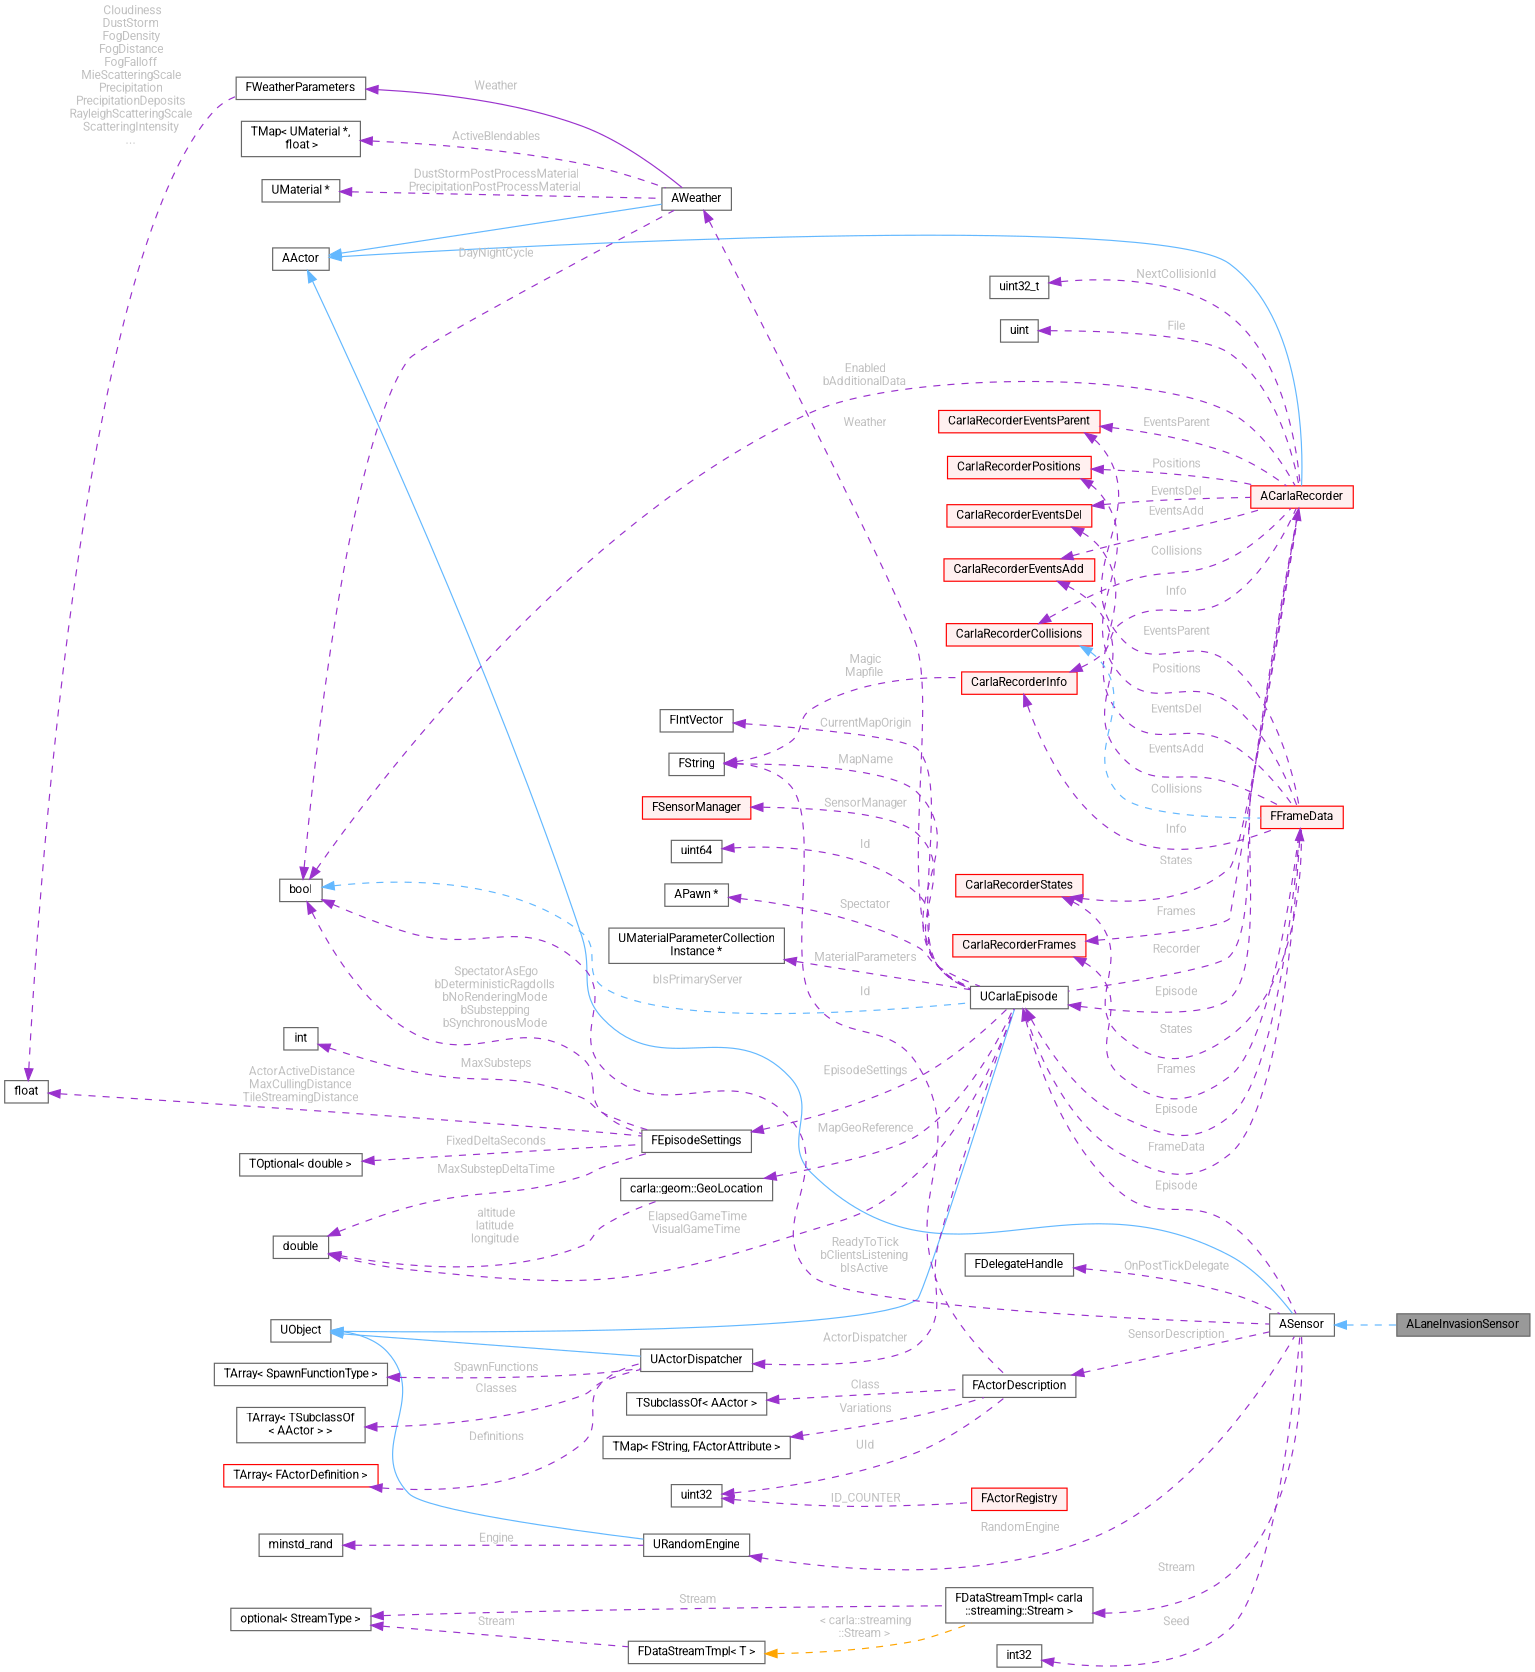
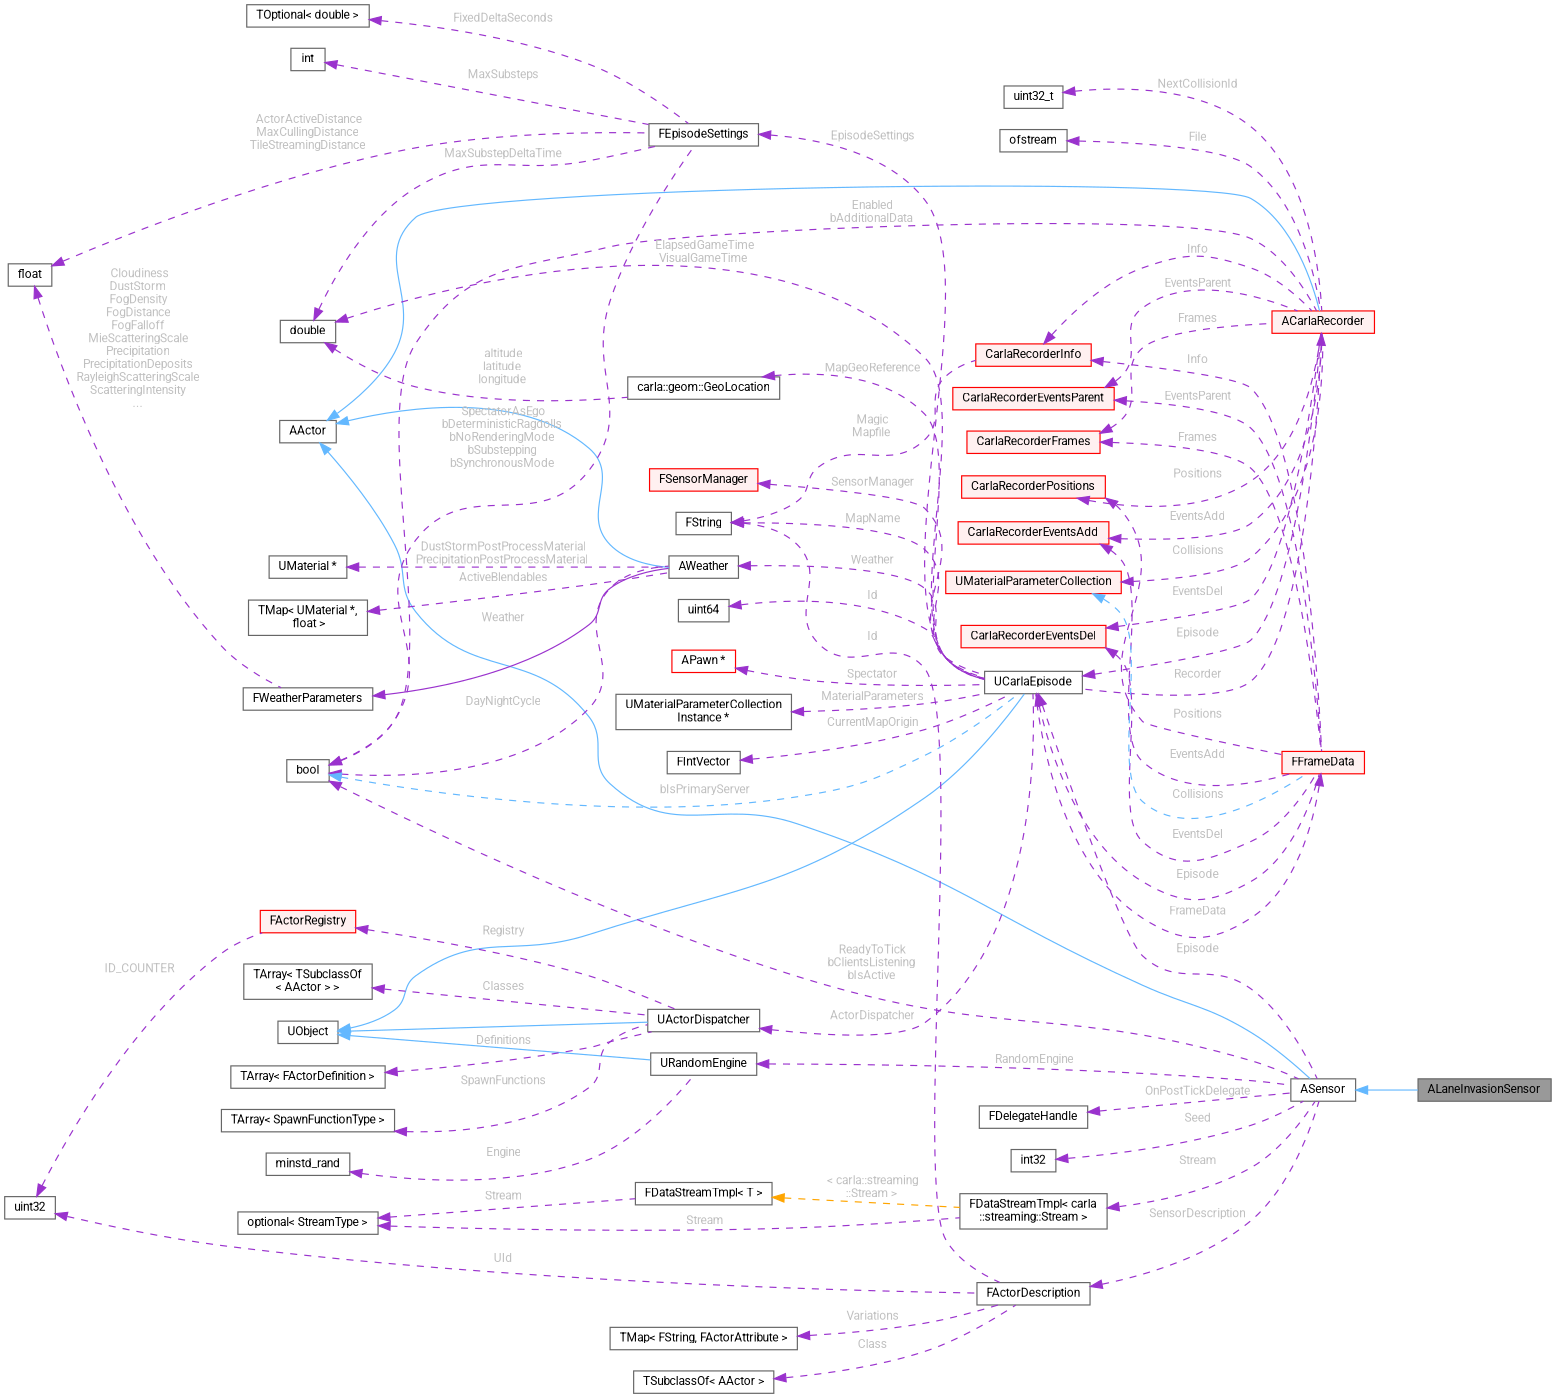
(1019, 331) -> (1034, 141)
(1019, 635) -> (1034, 582)
(1019, 886) -> none
(697, 895) -> (704, 661)
none -> (524, 959)
(1372, 1325) -> (1393, 1090)
(301, 1476) -> (308, 1077)
